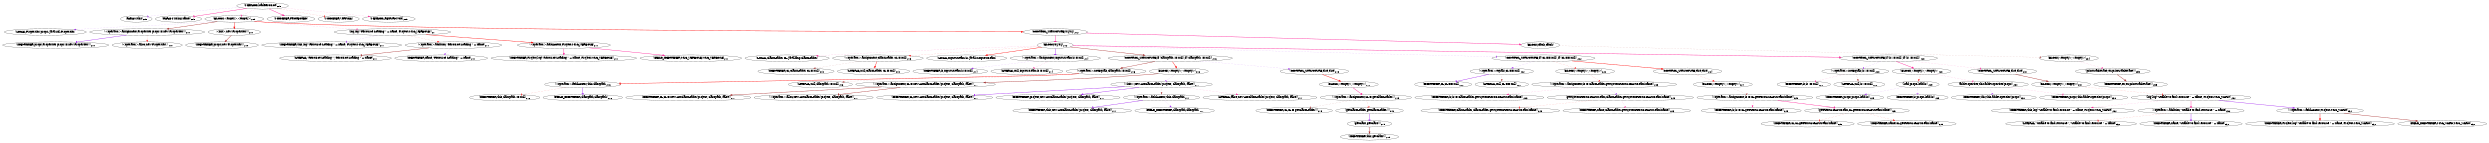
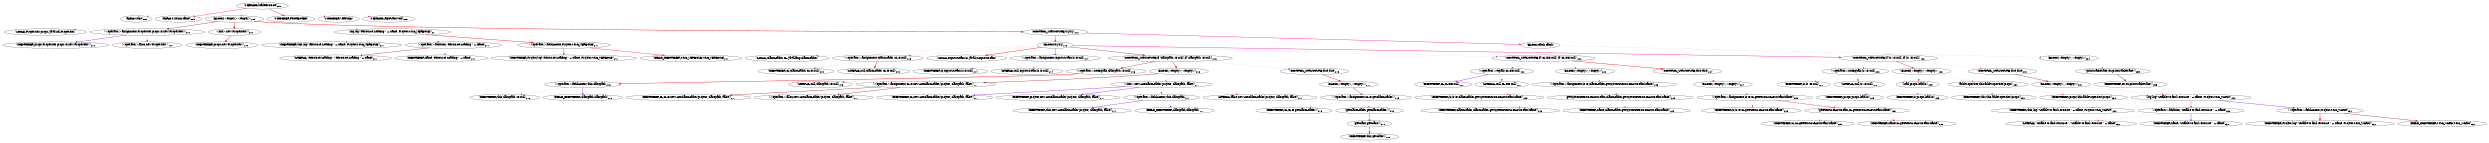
(1055, 38) -> (1055, 38)
